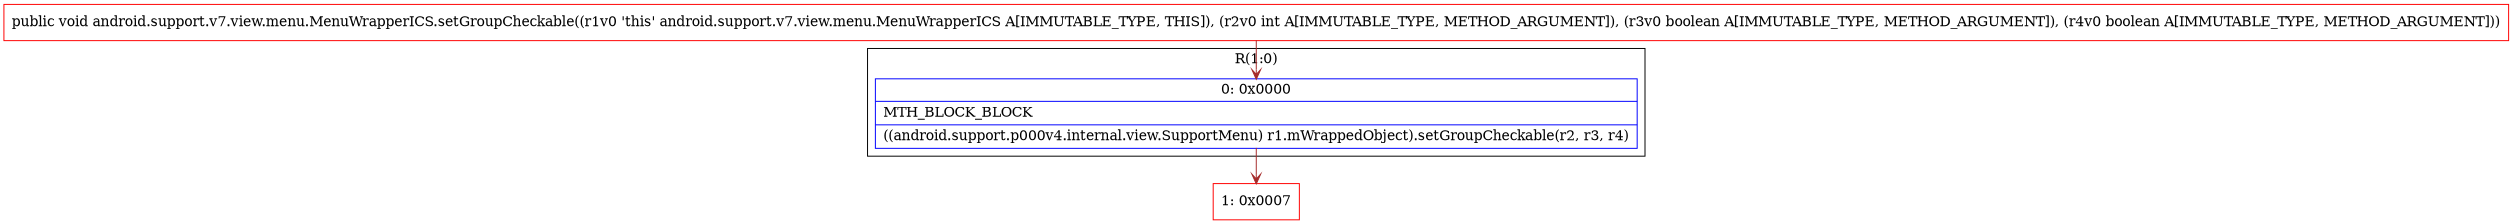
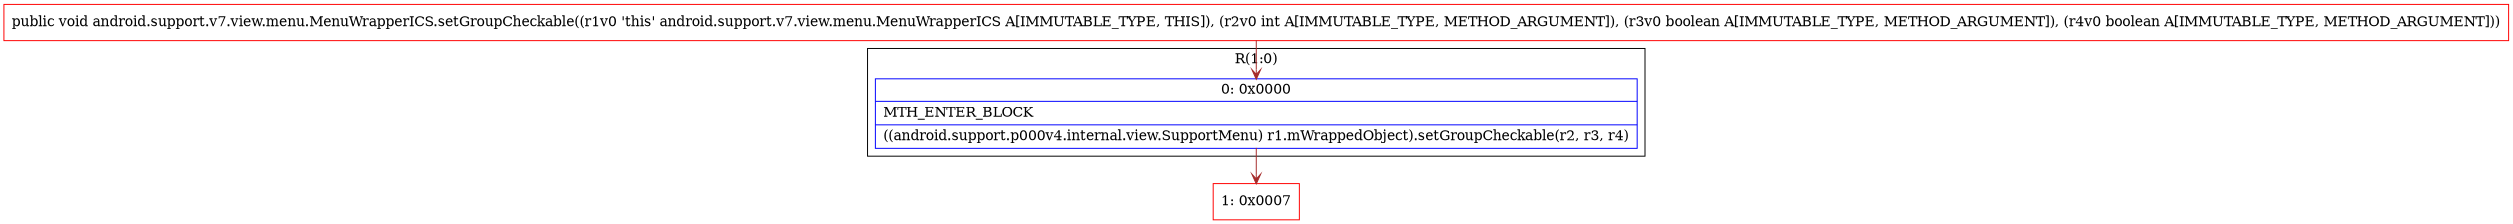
(958, 113) -> (959, 113)
